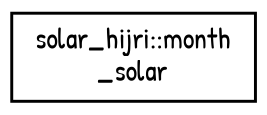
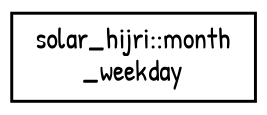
(134, 57) -> (134, 57)
